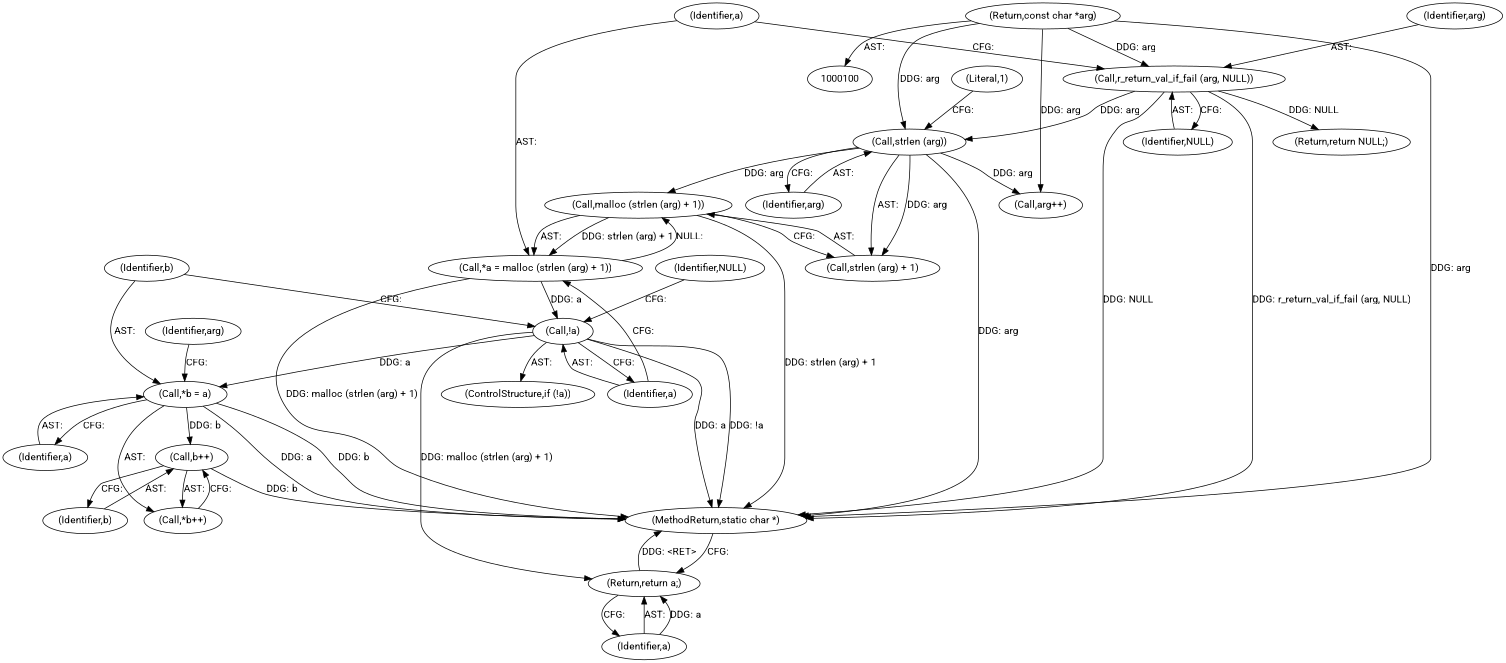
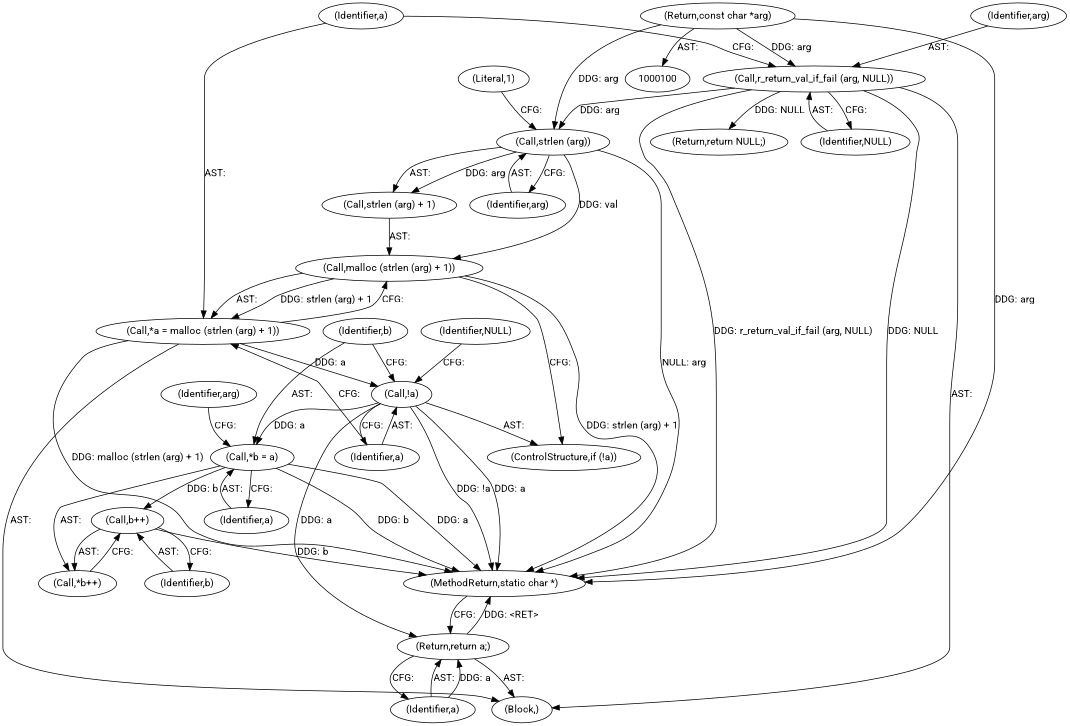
(764, 174) -> (599, 205)
(1041, 205) -> none
(771, 229) -> (542, 333)
(691, 237) -> (394, 300)
(998, 331) -> (684, 363)
(487, 457) -> (316, 521)
none -> (522, 710)
